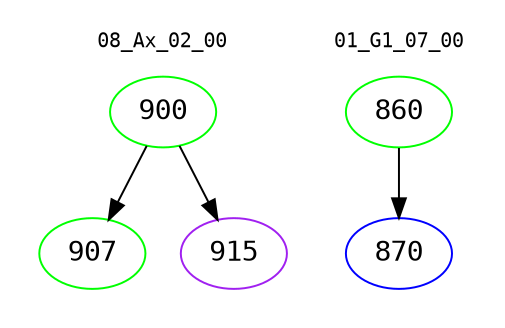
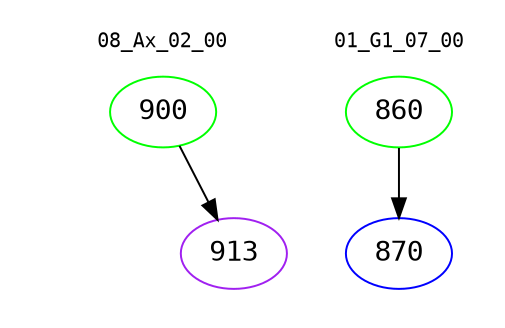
(92, 254) -> none
(234, 254) -> (234, 254)
